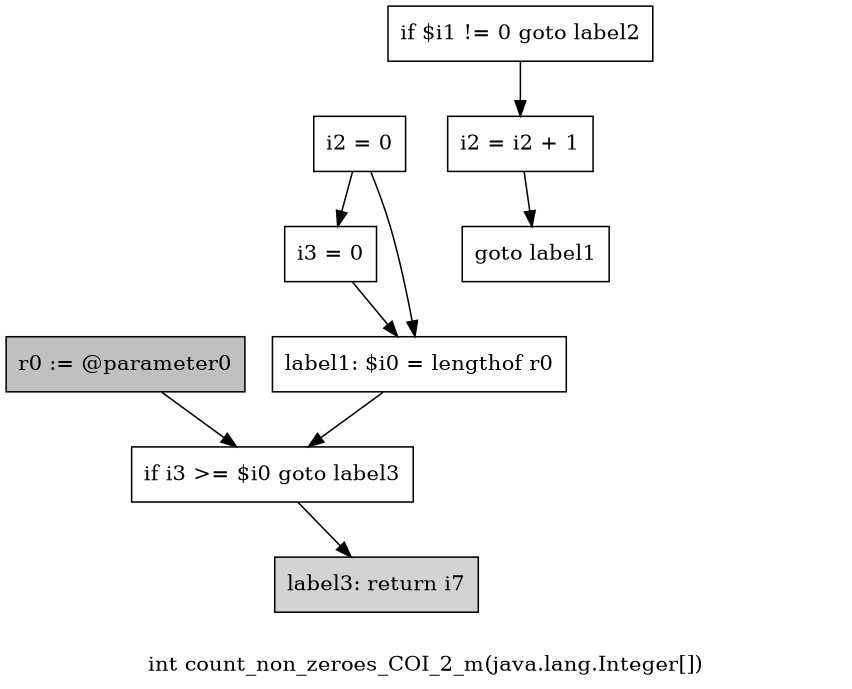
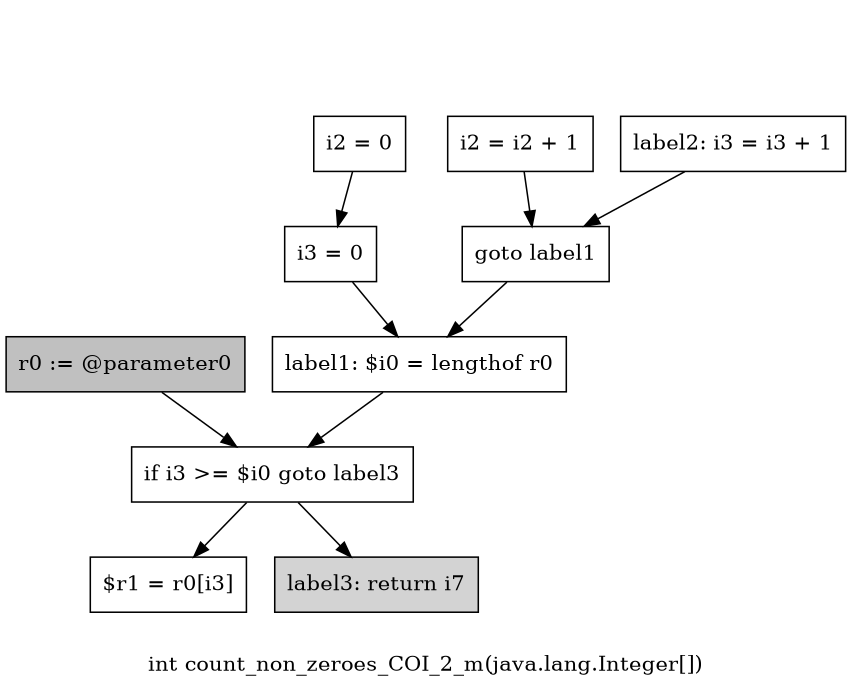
(520, 34) -> none
none -> (733, 144)
(396, 245) -> (483, 304)
none -> (168, 585)
